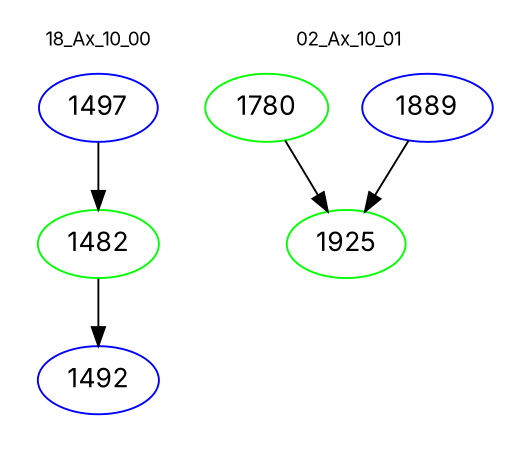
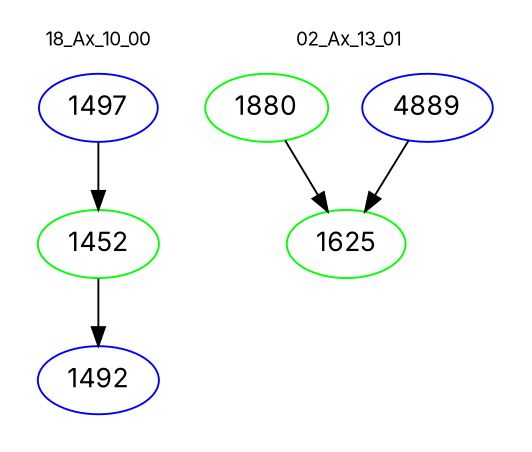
(349, 41) -> (349, 41)
(267, 108) -> (267, 108)
(428, 108) -> (428, 108)
(98, 244) -> (98, 244)
(346, 244) -> (346, 244)
